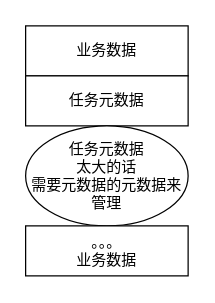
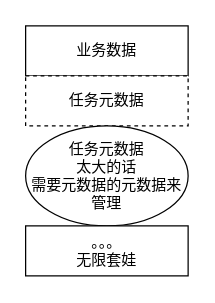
(107, 101) -> (107, 101)
(107, 251) -> (107, 251)
